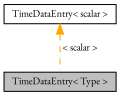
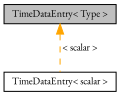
(60, 53) -> (60, 53)
